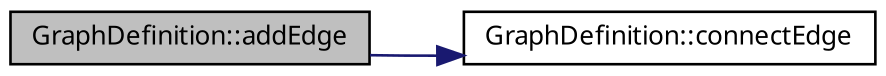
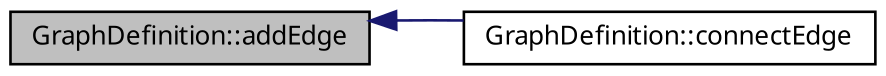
(404, 56) -> (430, 20)
